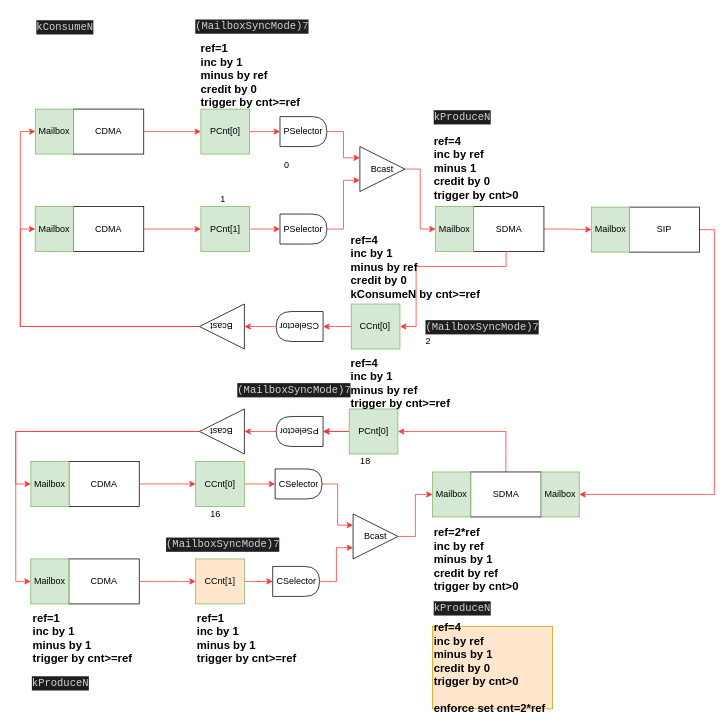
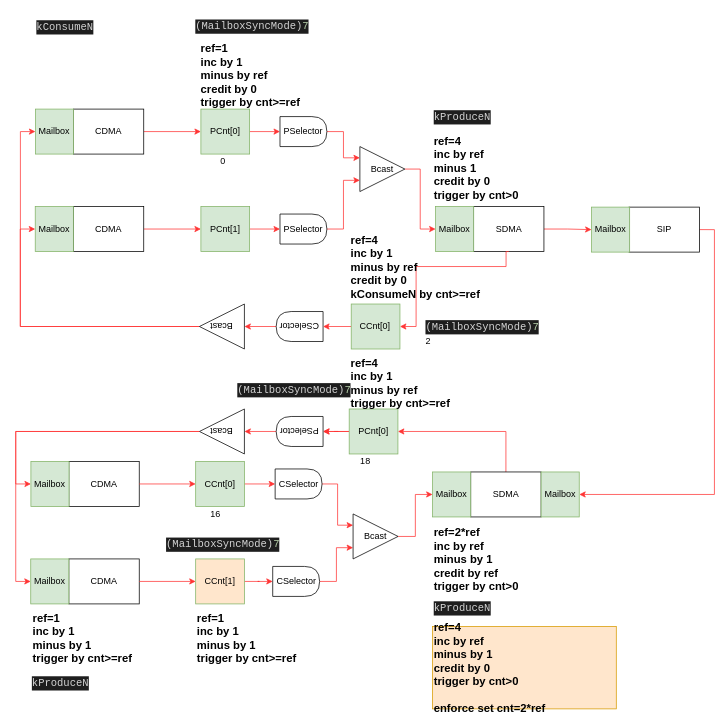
(286, 165) -> (222, 162)
(222, 199) -> none
(492, 668) -> (524, 668)
